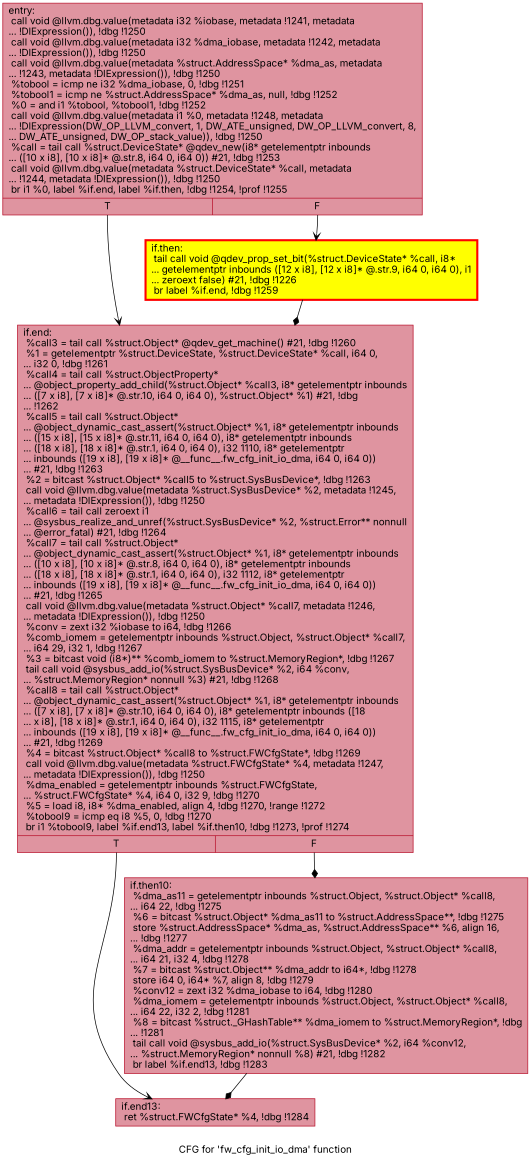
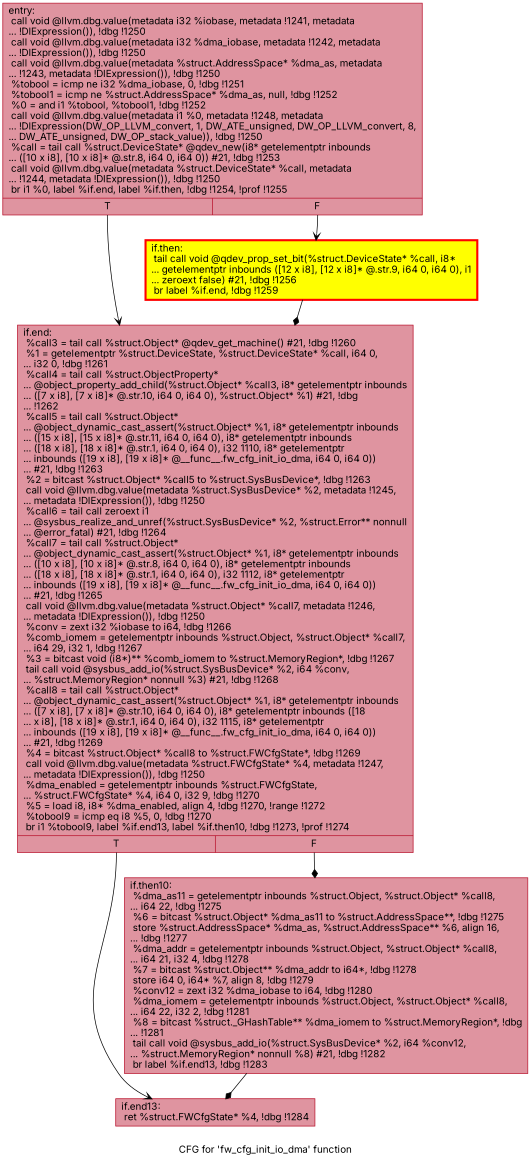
(224, 280) -> (224, 280)
